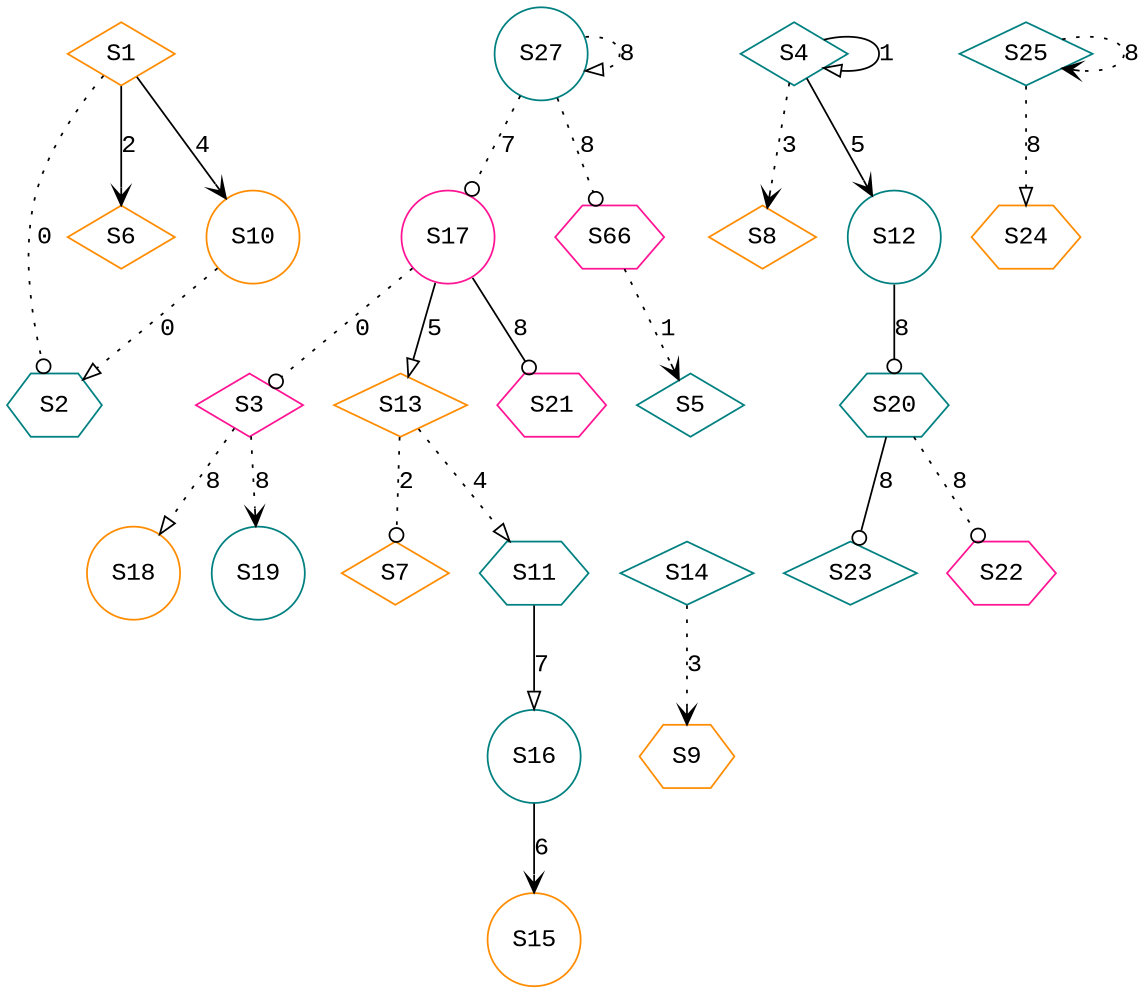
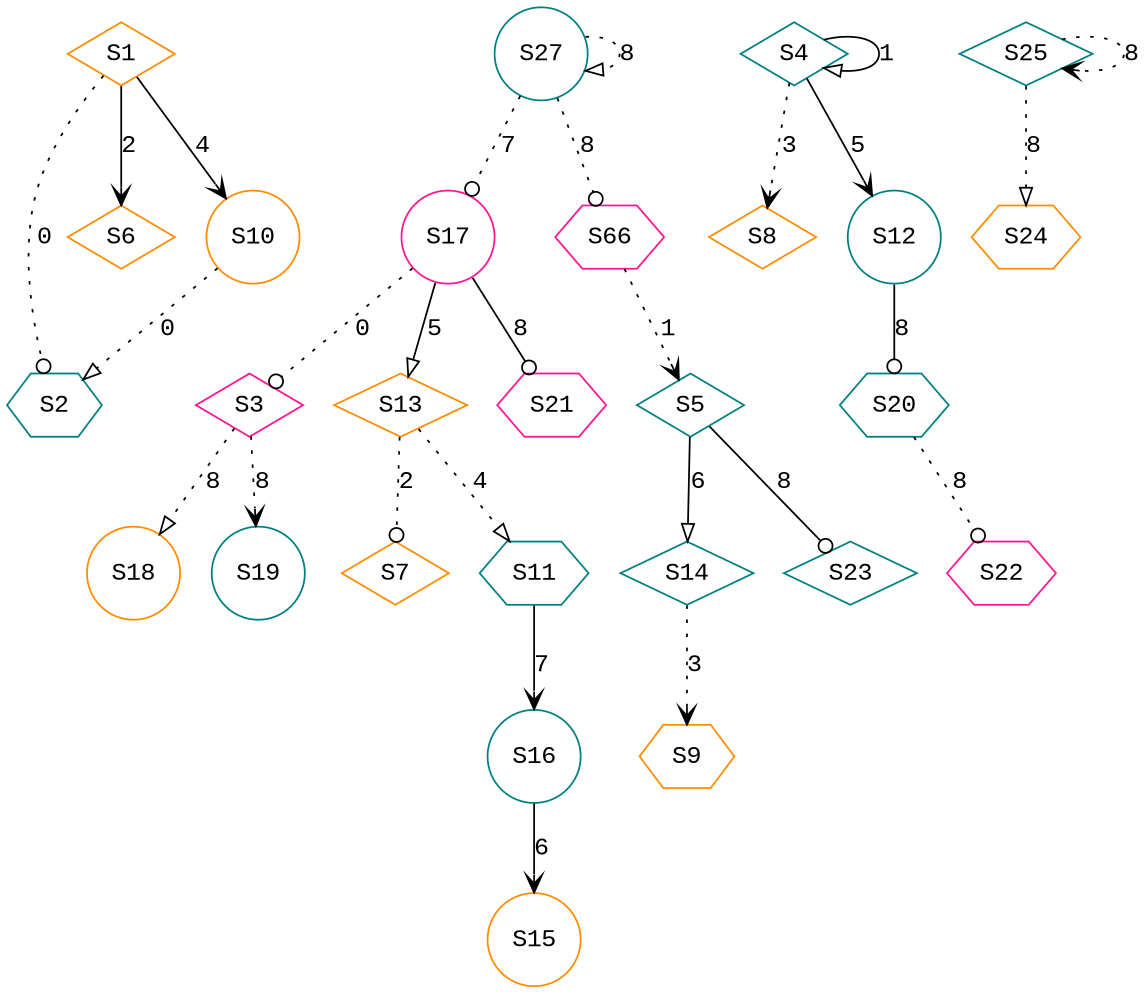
none -> (689, 480)
(874, 484) -> (765, 483)
(534, 648) -> (534, 648)
